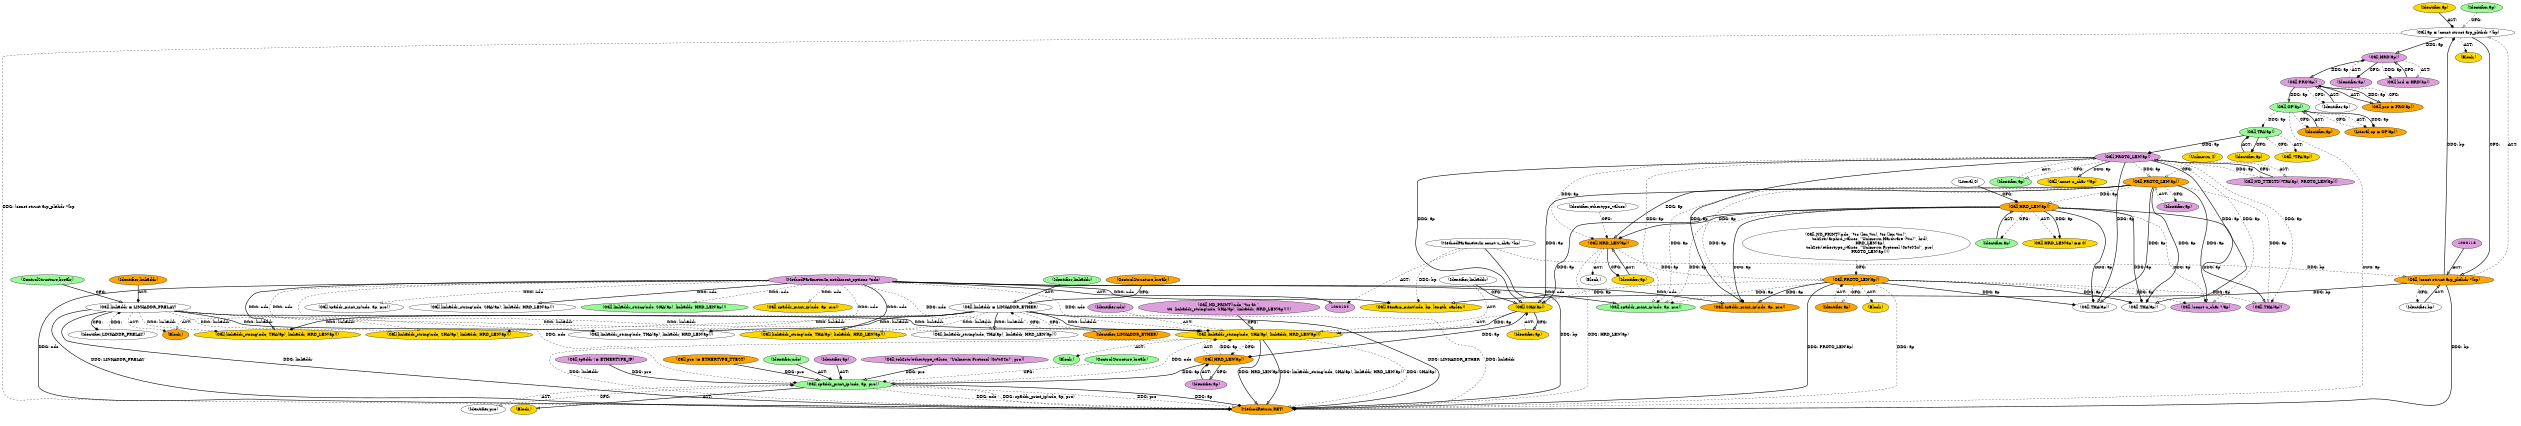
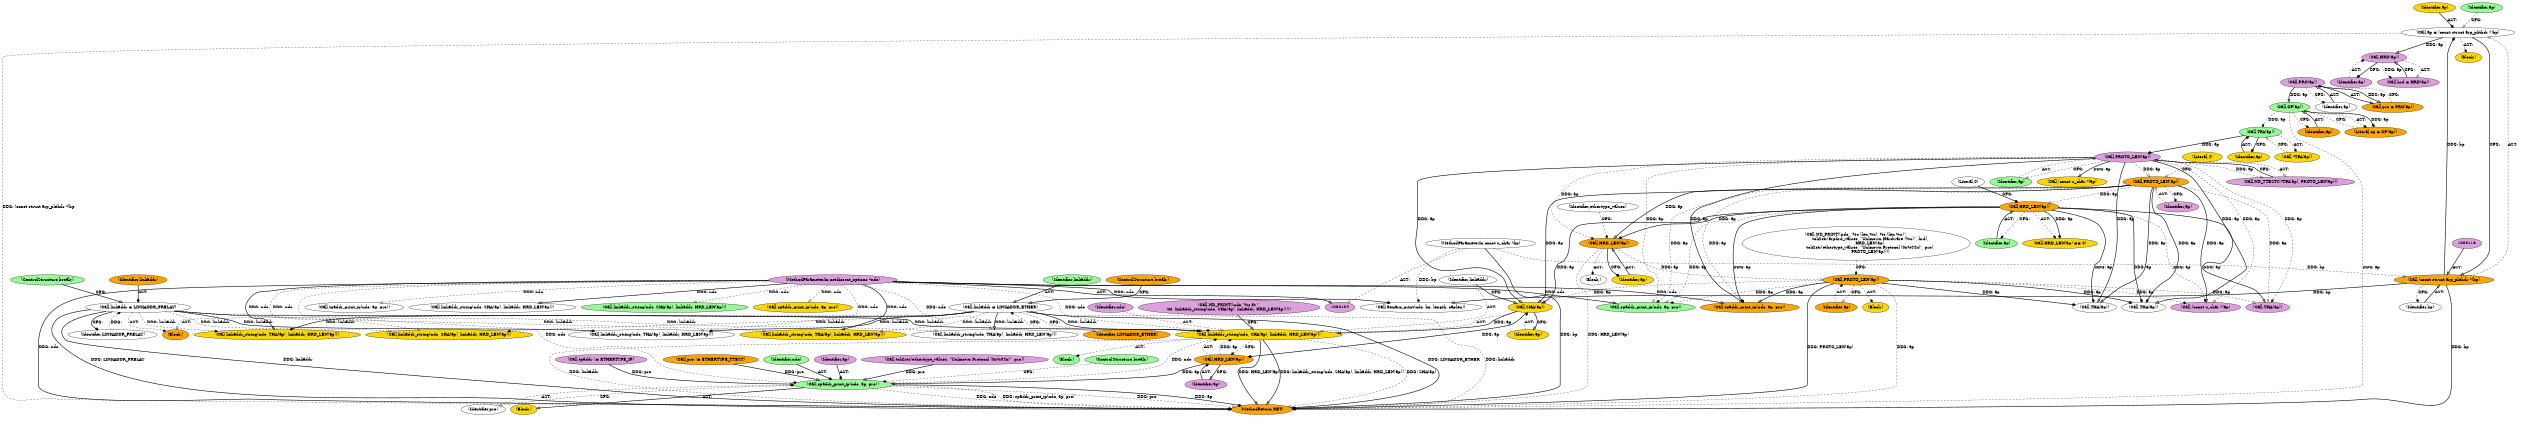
(2338, 66) -> none
(2202, 157) -> (2202, 157)
(1407, 272) -> (1407, 272)
(1421, 307) -> (1421, 307)
